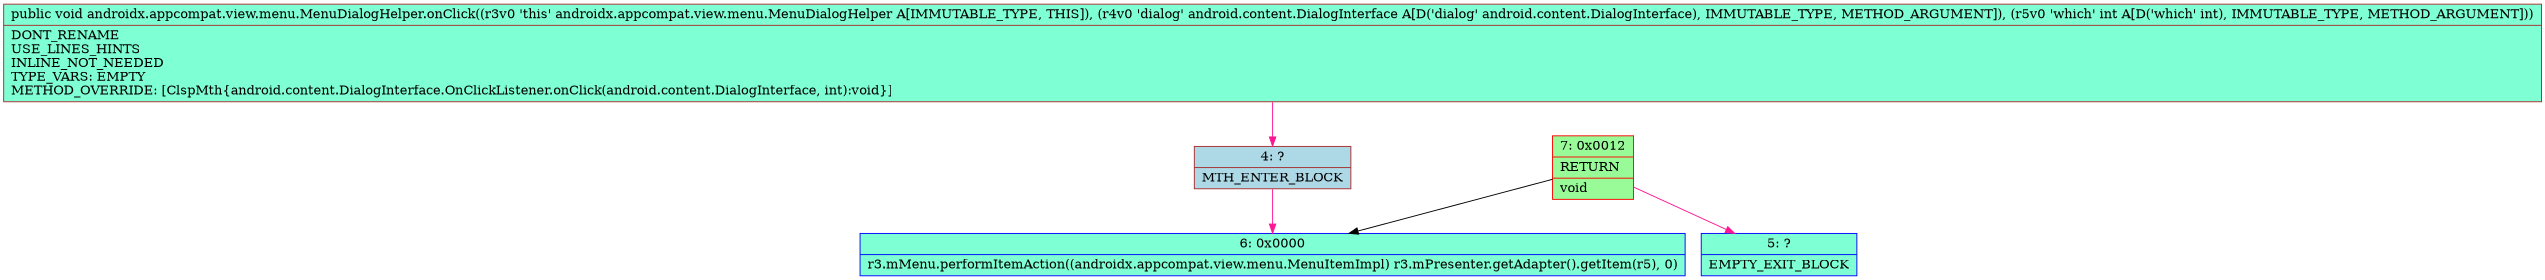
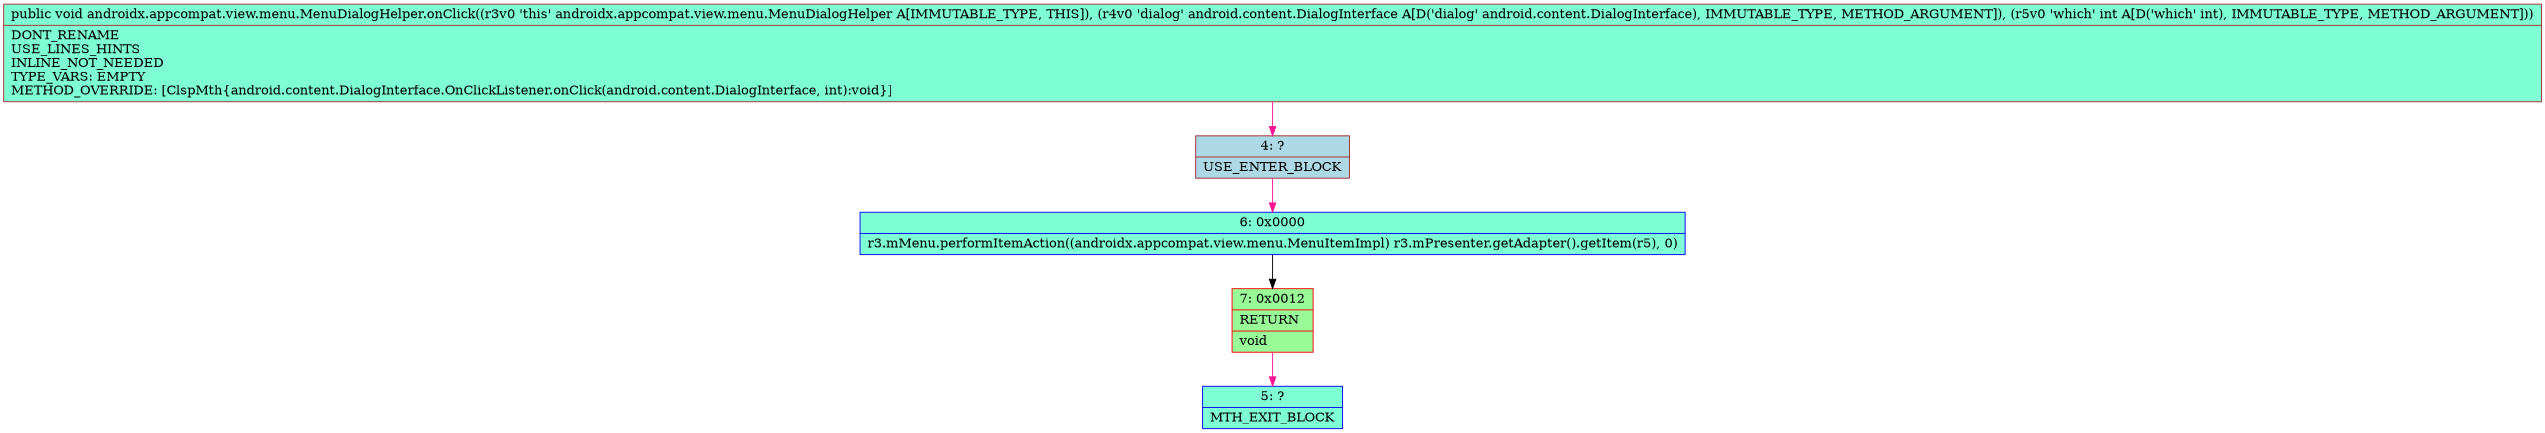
(1273, 178) -> (1273, 167)
(1455, 205) -> (1273, 267)
(1779, 265) -> (1273, 418)
